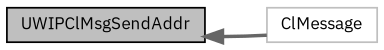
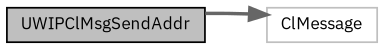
(245, 36) -> (227, 13)
